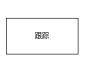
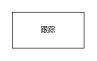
(42, 36) -> (48, 30)
